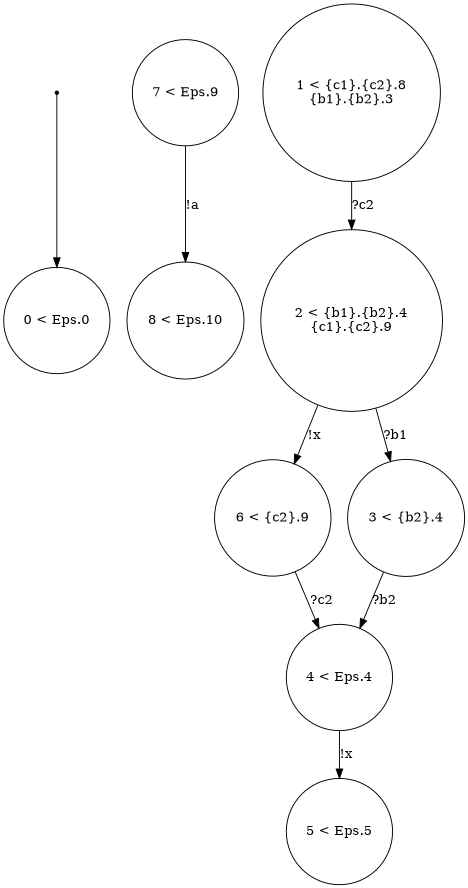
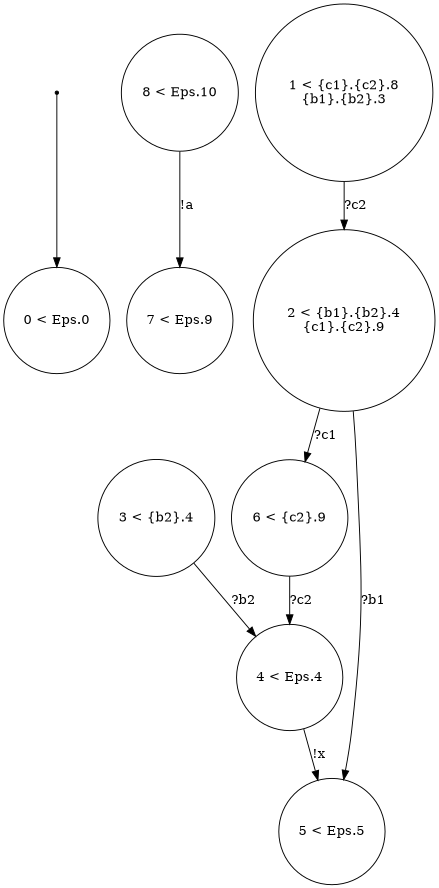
(185, 199) -> (180, 205)
(382, 430) -> (361, 591)
(315, 435) -> (326, 435)
